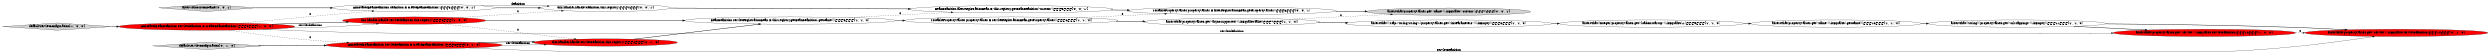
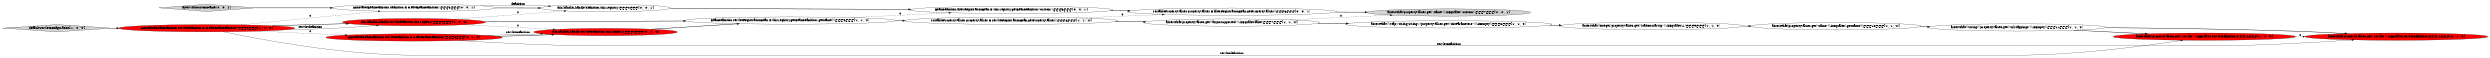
(207, 46) -> none
